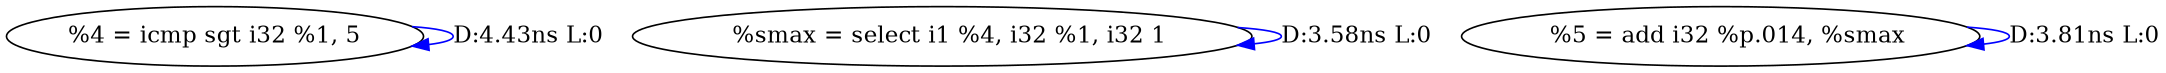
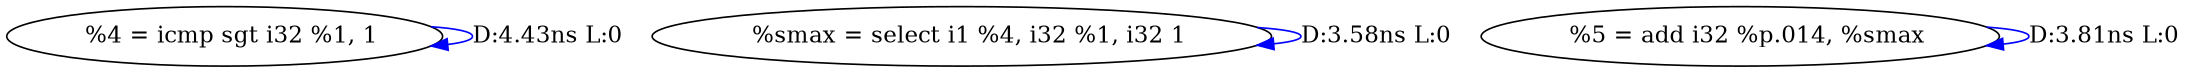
(215, 36) -> (225, 36)
